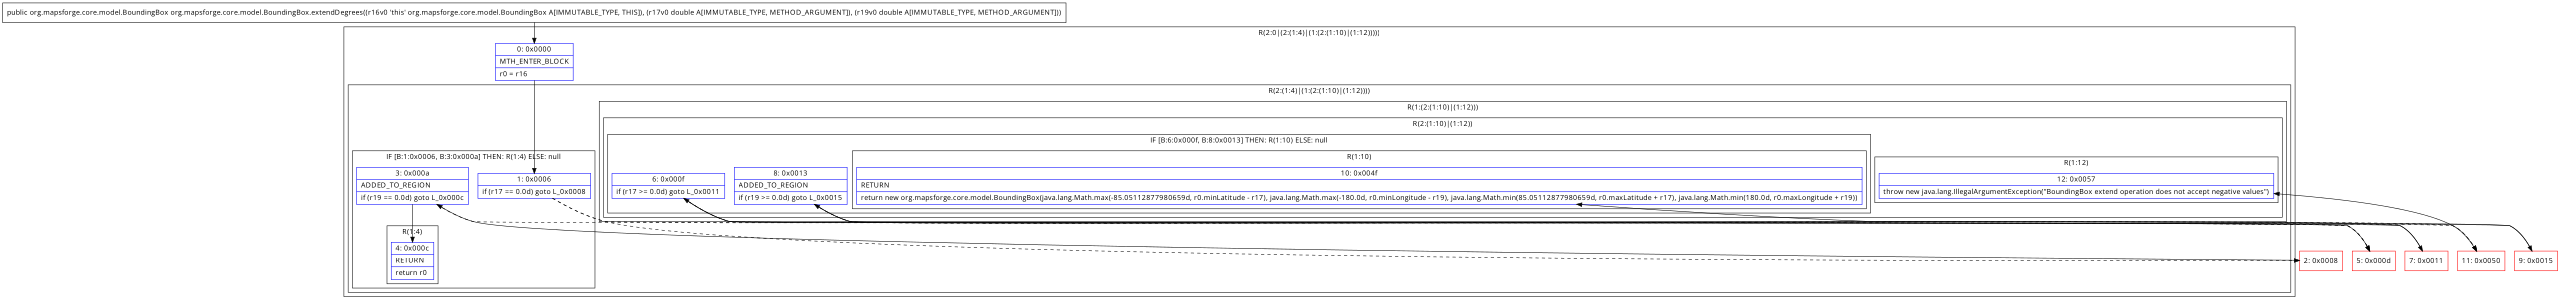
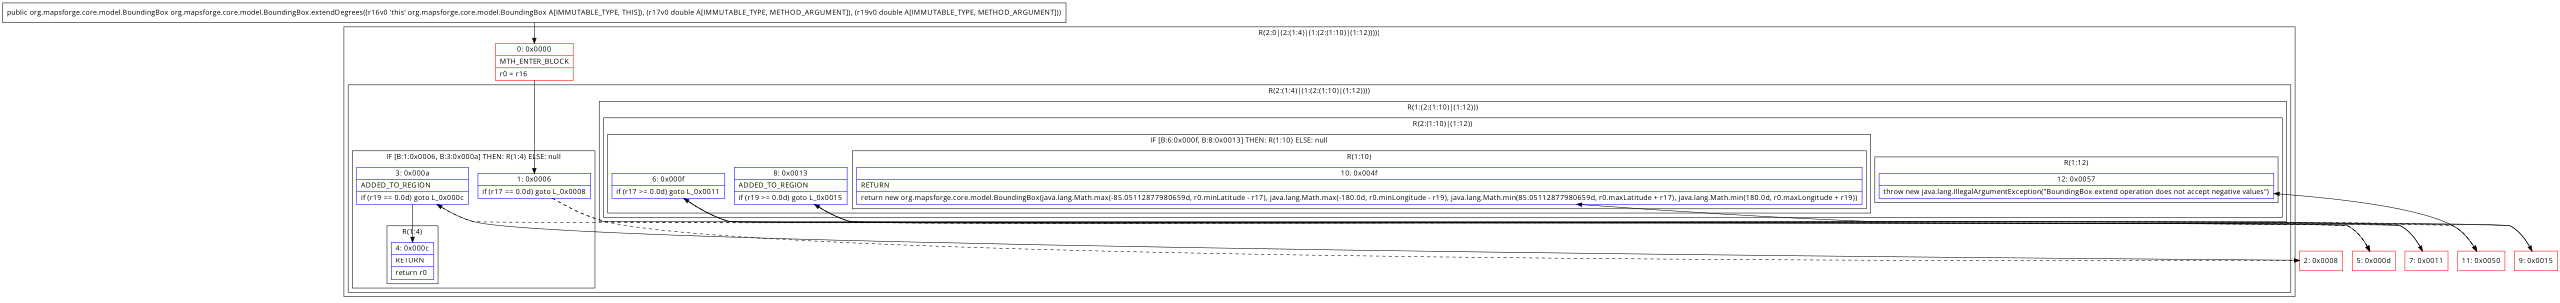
(534, 62) -> (534, 62)
